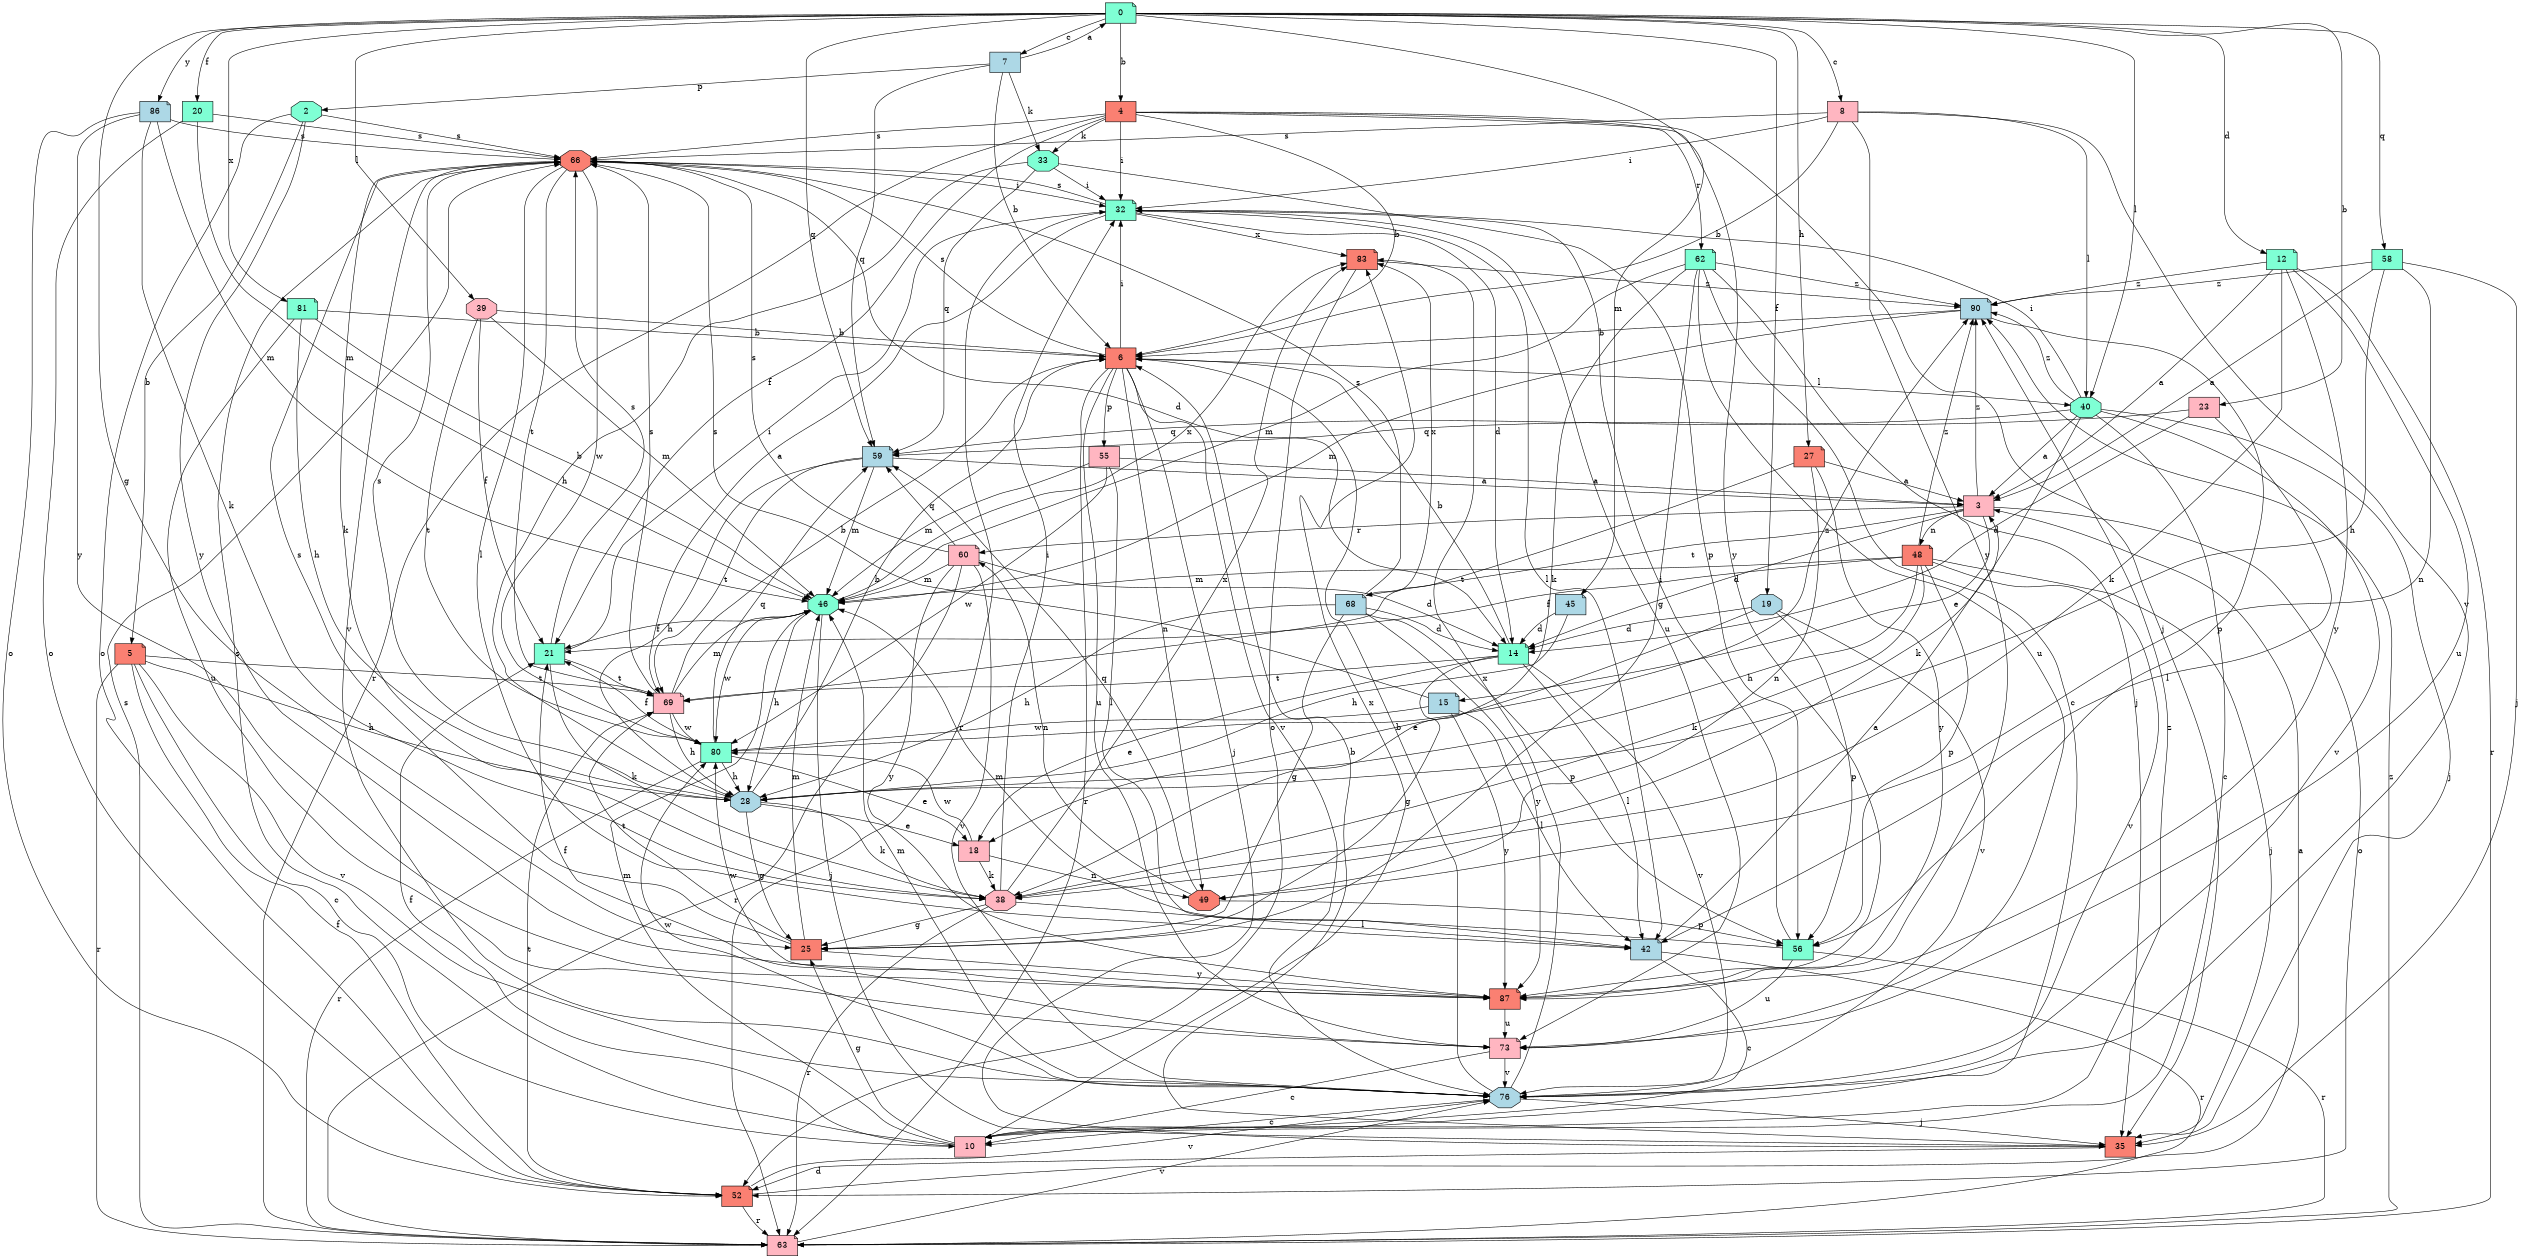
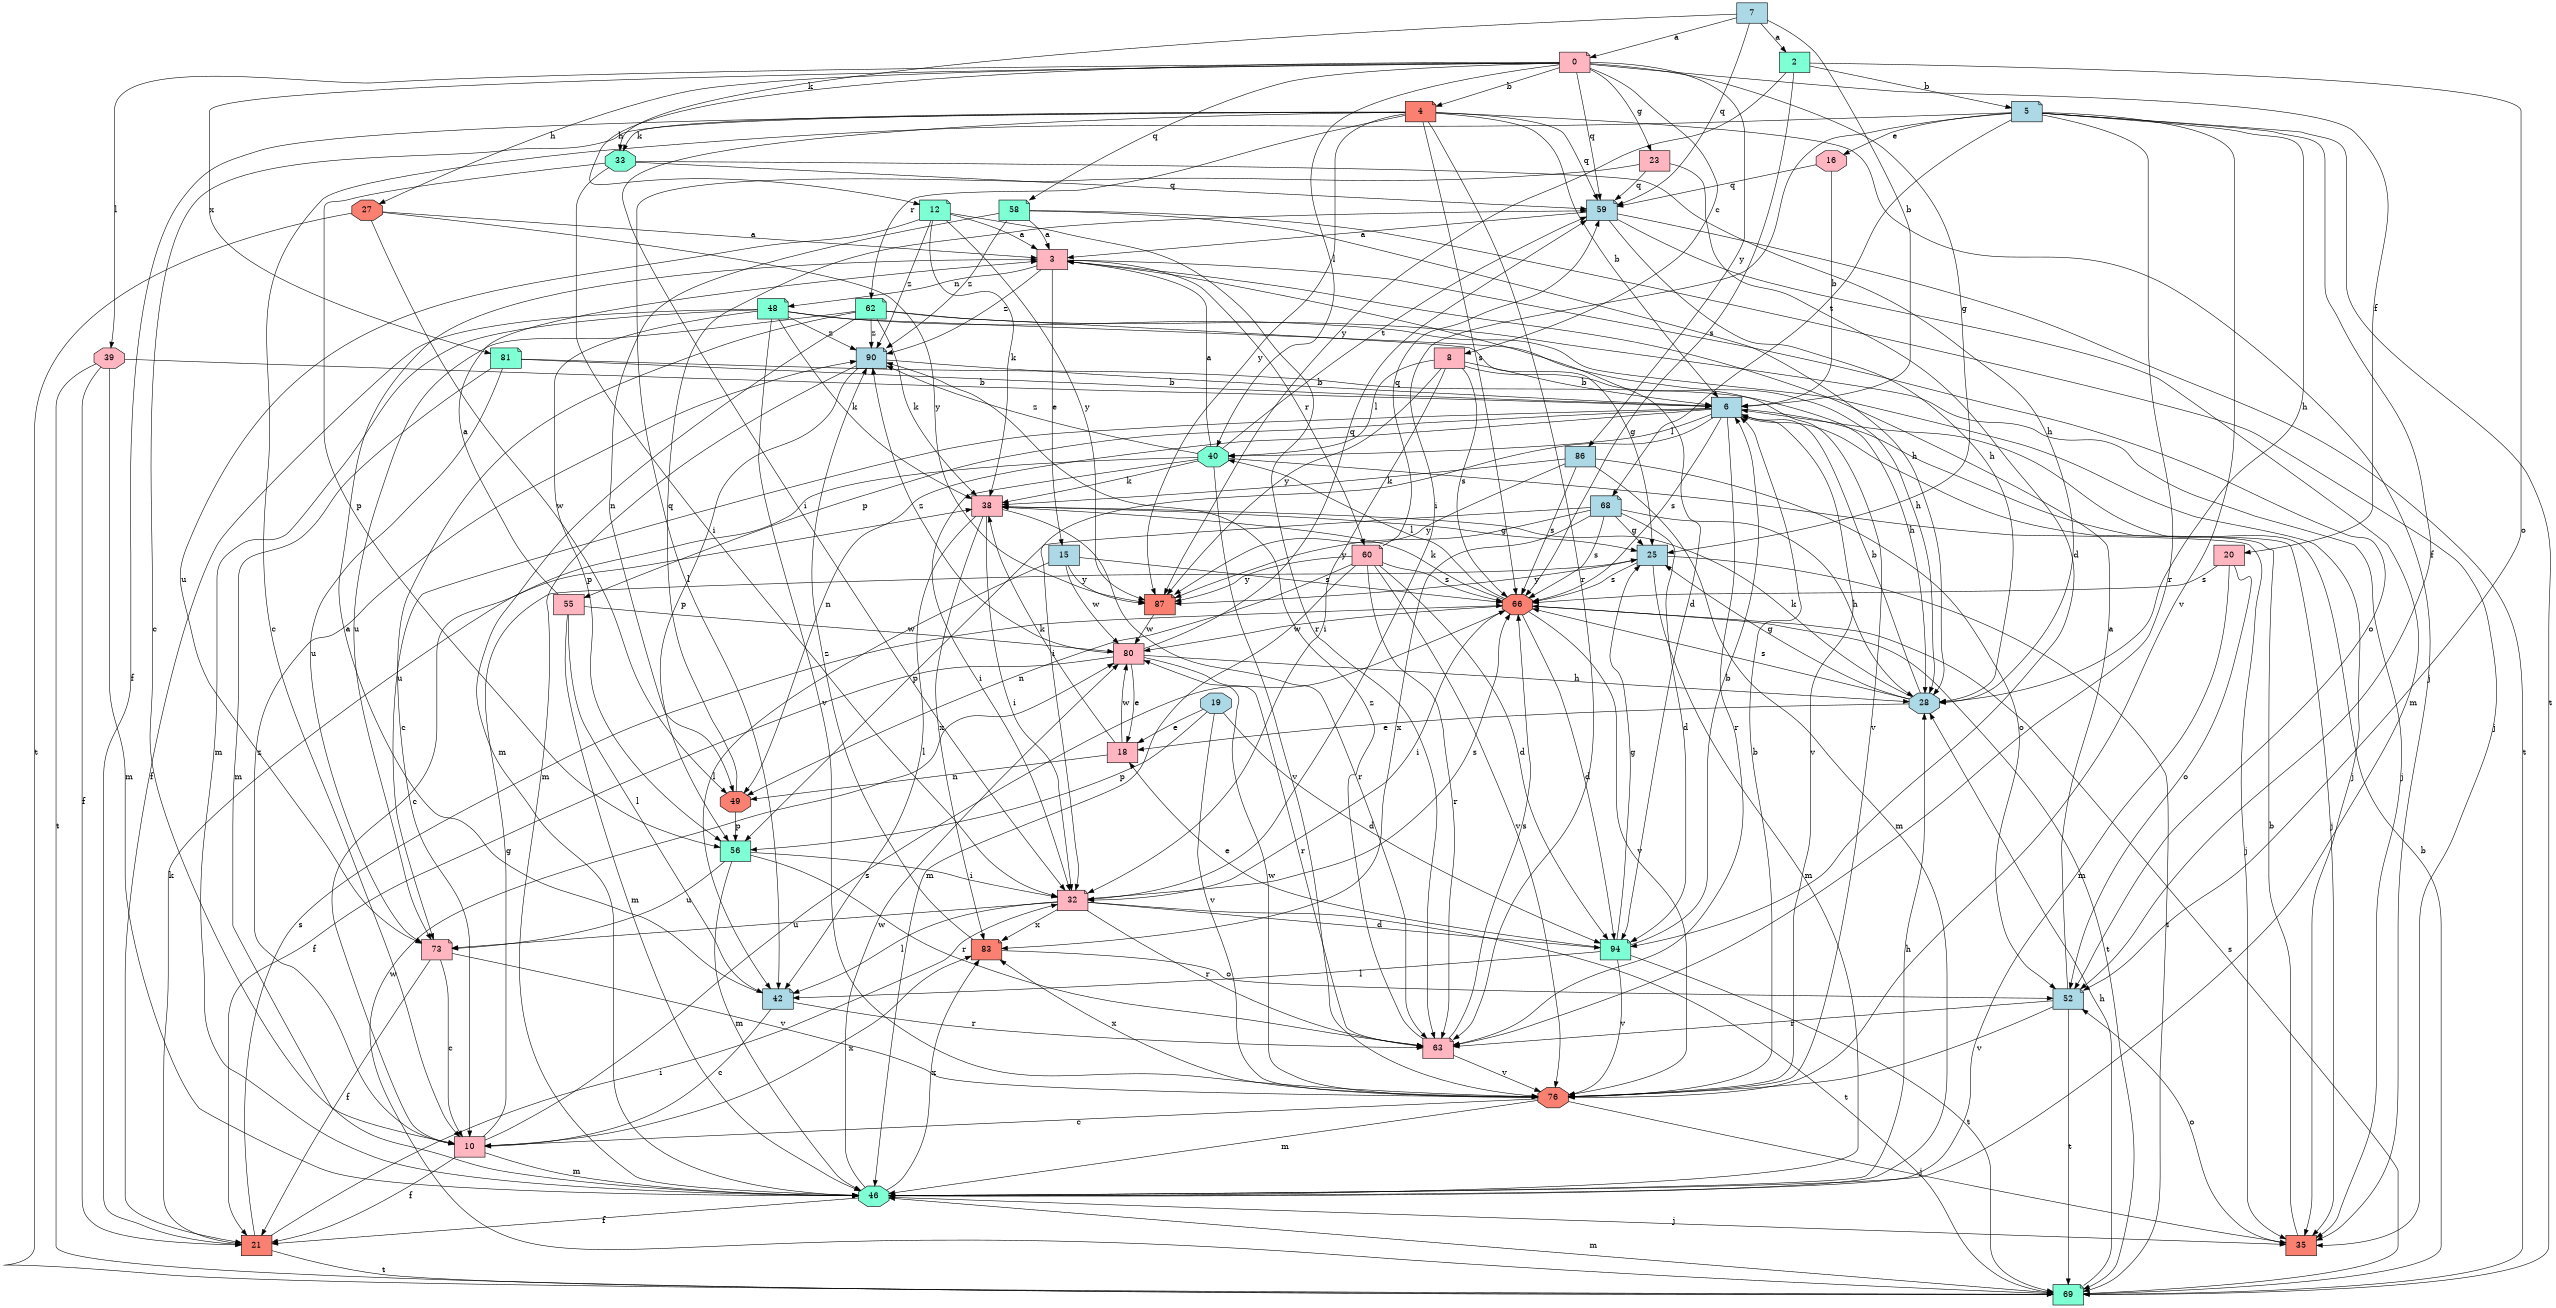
(1121, 13) -> (1575, 62)
(1065, 34) -> none
(1721, 45) -> none
(700, 87) -> (1778, 38)
(155, 112) -> (1580, 457)
(198, 112) -> (2229, 555)
(306, 112) -> (1795, 62)
(1121, 112) -> (1421, 112)
none -> (1530, 121)
(2227, 136) -> (621, 136)
none -> (1831, 161)
none -> (257, 172)
(1121, 210) -> (1073, 900)
(2345, 210) -> (1640, 112)
(2387, 260) -> (1014, 210)
(1121, 358) -> (1727, 407)
none -> (1416, 370)
(1173, 432) -> (1383, 333)
(580, 457) -> (239, 777)
(780, 457) -> (1846, 1098)
(1809, 457) -> (367, 210)
(1667, 549) -> (1838, 289)
(1917, 555) -> (773, 309)
(1571, 605) -> none
(443, 607) -> (311, 1274)
(130, 654) -> (2027, 112)
(550, 654) -> (257, 1246)
(1513, 654) -> (1616, 950)
(1777, 679) -> (560, 506)
(668, 703) -> (2068, 1295)
(1444, 703) -> (1064, 555)
(716, 753) -> (1129, 654)
(1044, 758) -> (1062, 659)
(746, 878) -> (1397, 529)
(1001, 900) -> (987, 506)
(806, 950) -> (1652, 555)
(1505, 1021) -> none
(1505, 1098) -> (1553, 1098)
(819, 1172) -> (2192, 1122)
(737, 1196) -> (2068, 999)
